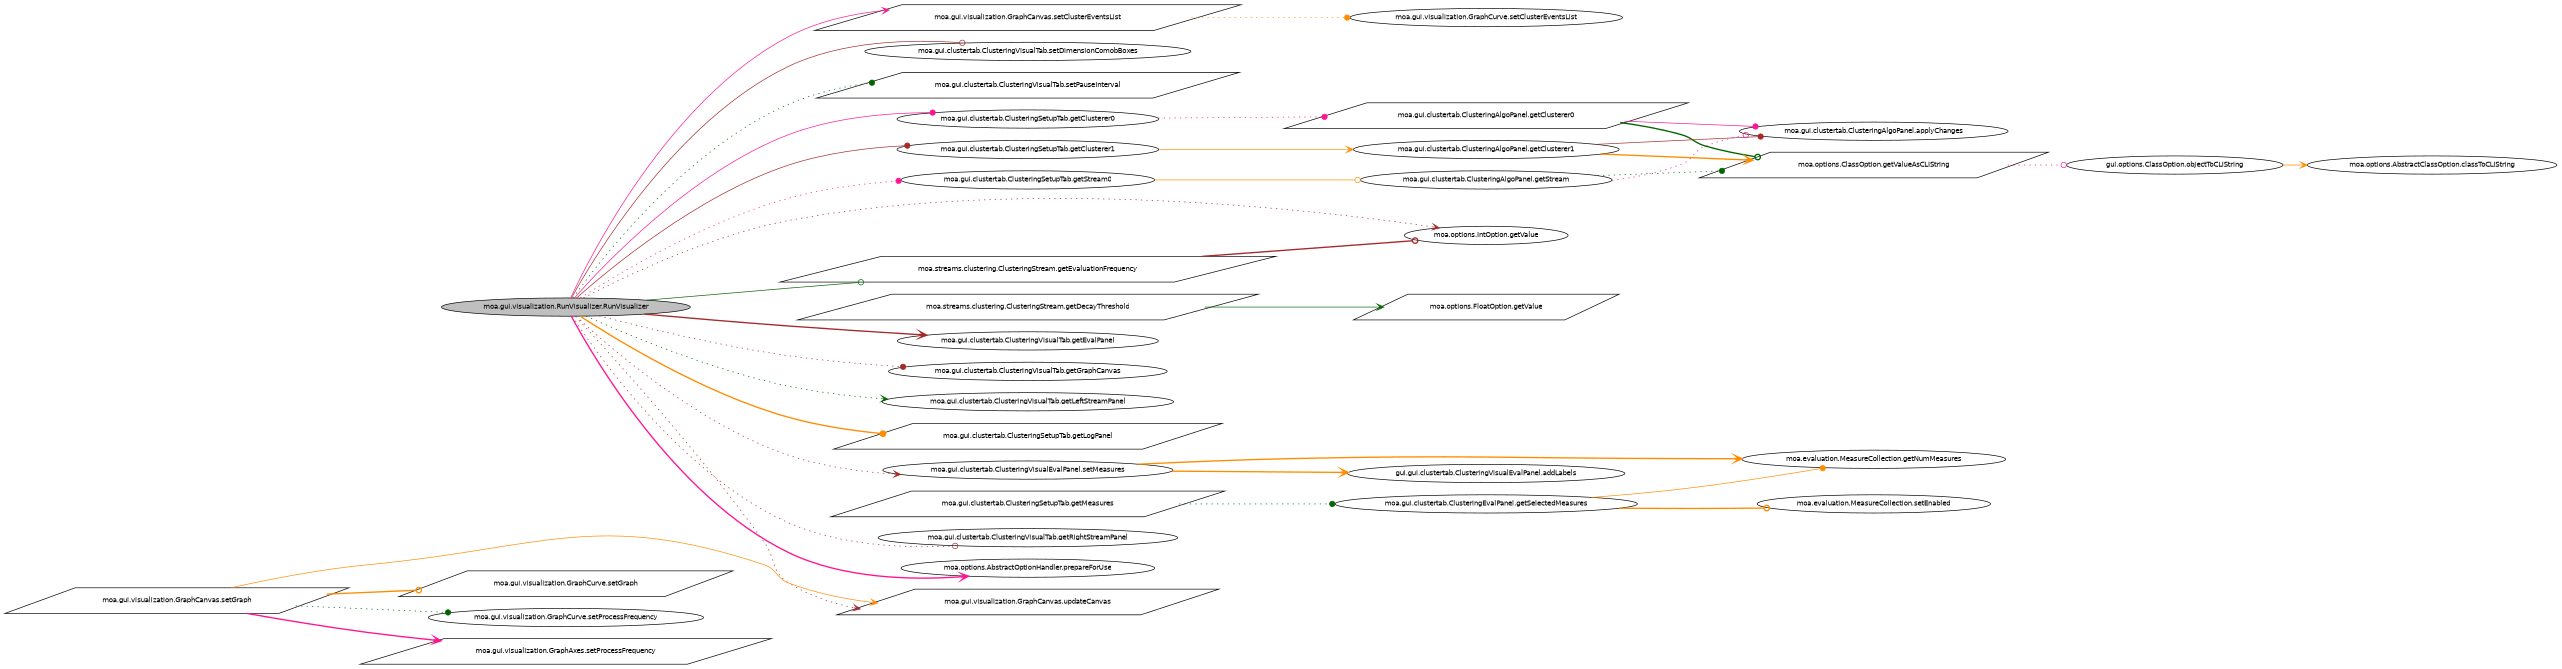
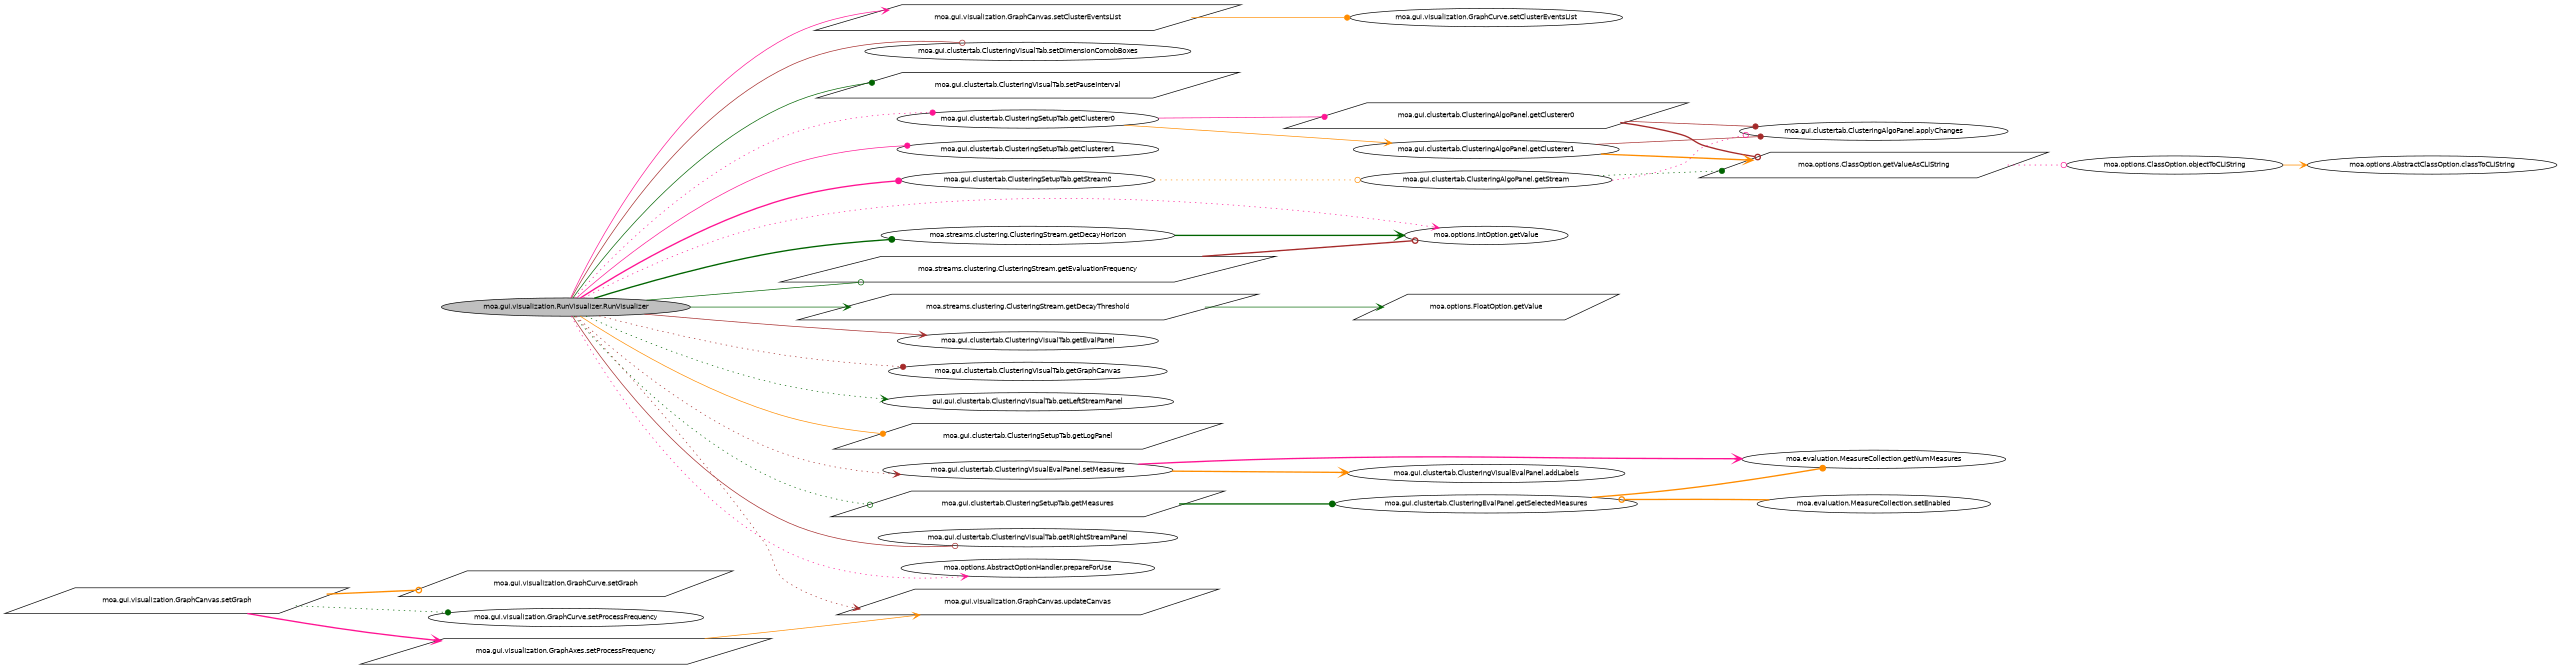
(1268, 18) -> (1268, 18)
(1240, 117) -> (1240, 117)
(1689, 124) -> (1689, 124)
(1685, 136) -> (1685, 136)
(1253, 149) -> (1255, 134)
(701, 160) -> (701, 160)
(731, 163) -> (731, 163)
(2175, 165) -> (2175, 165)
(1255, 180) -> (1255, 180)
(727, 192) -> (727, 192)
(1001, 200) -> (1001, 200)
(731, 218) -> (731, 218)
none -> (1028, 235)
none -> (767, 307)
(782, 326) -> (782, 326)
(723, 394) -> (723, 394)
(1028, 402) -> (1028, 402)
none -> (705, 437)
(1437, 457) -> (1437, 457)
(1486, 473) -> (1486, 473)
(1706, 486) -> (1706, 486)
(730, 488) -> (730, 488)
(1254, 504) -> (1254, 504)
(1692, 508) -> (1697, 499)
(727, 511) -> (727, 511)
(555, 539) -> (809, 628)
